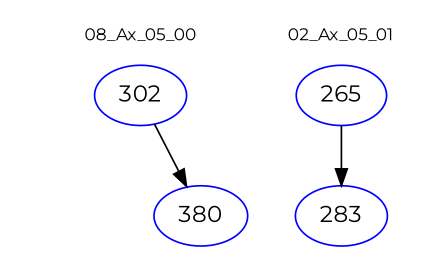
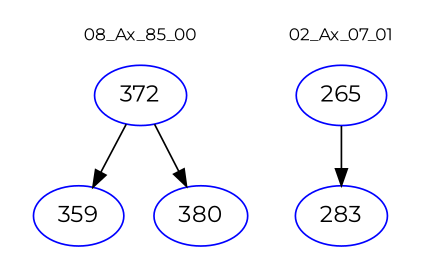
(141, 36) -> (141, 36)
(341, 36) -> (341, 36)
(141, 95) -> (141, 95)
none -> (79, 216)
